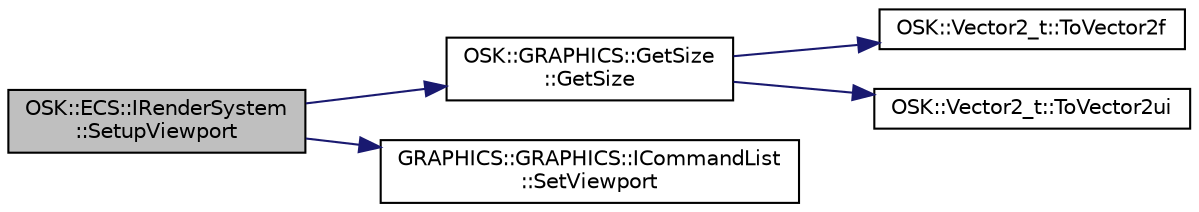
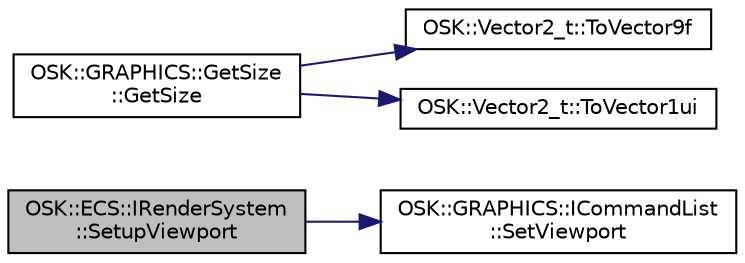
(1032, 29) -> (558, 29)
(366, 96) -> none
(1032, 109) -> (558, 109)
(590, 172) -> (558, 222)
